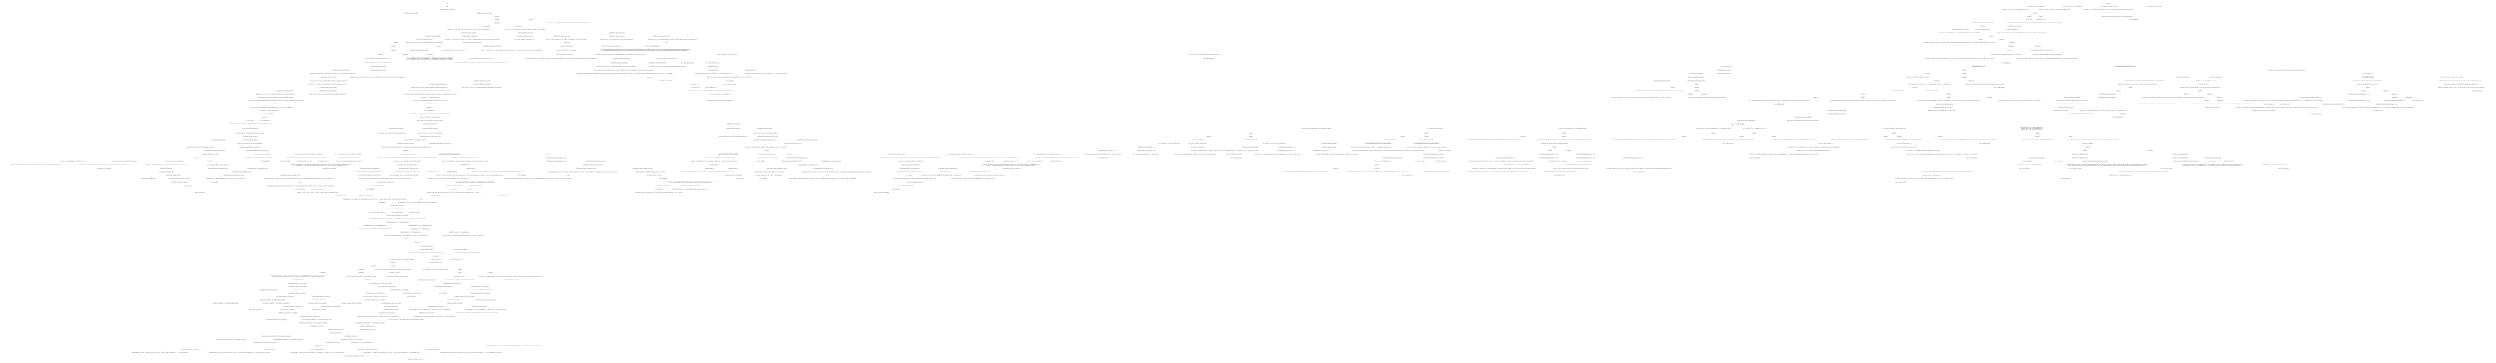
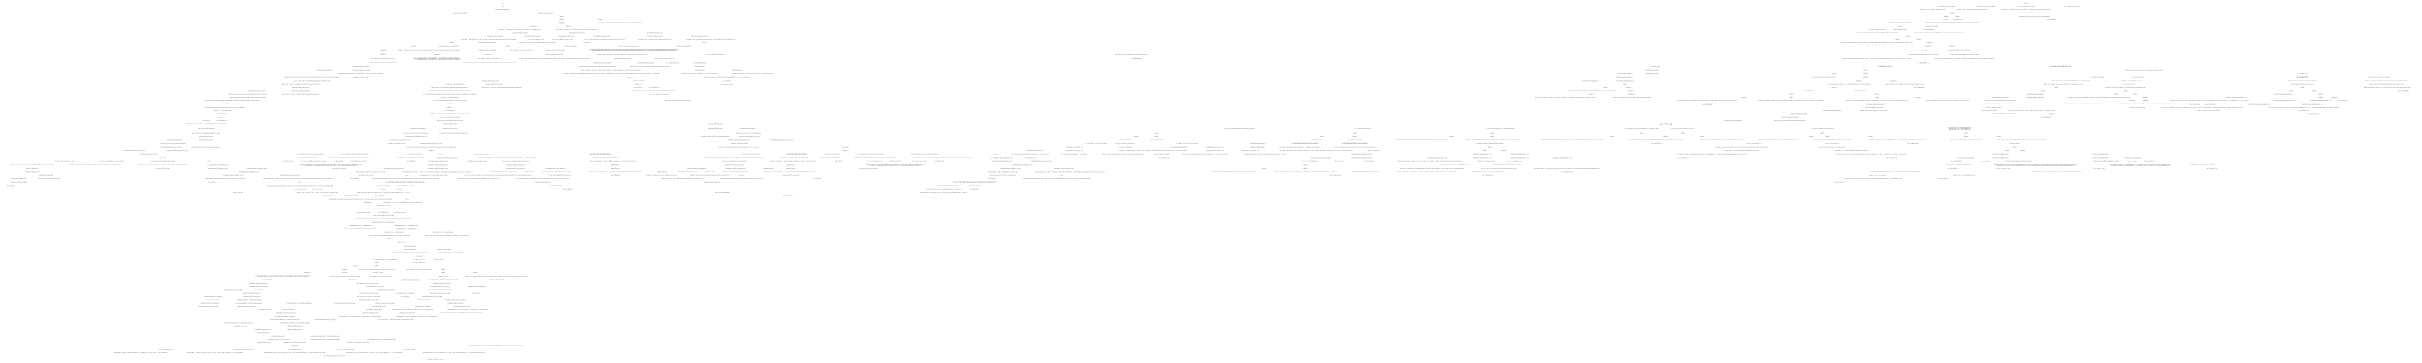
(906, 186) -> none
(319, 310) -> none
